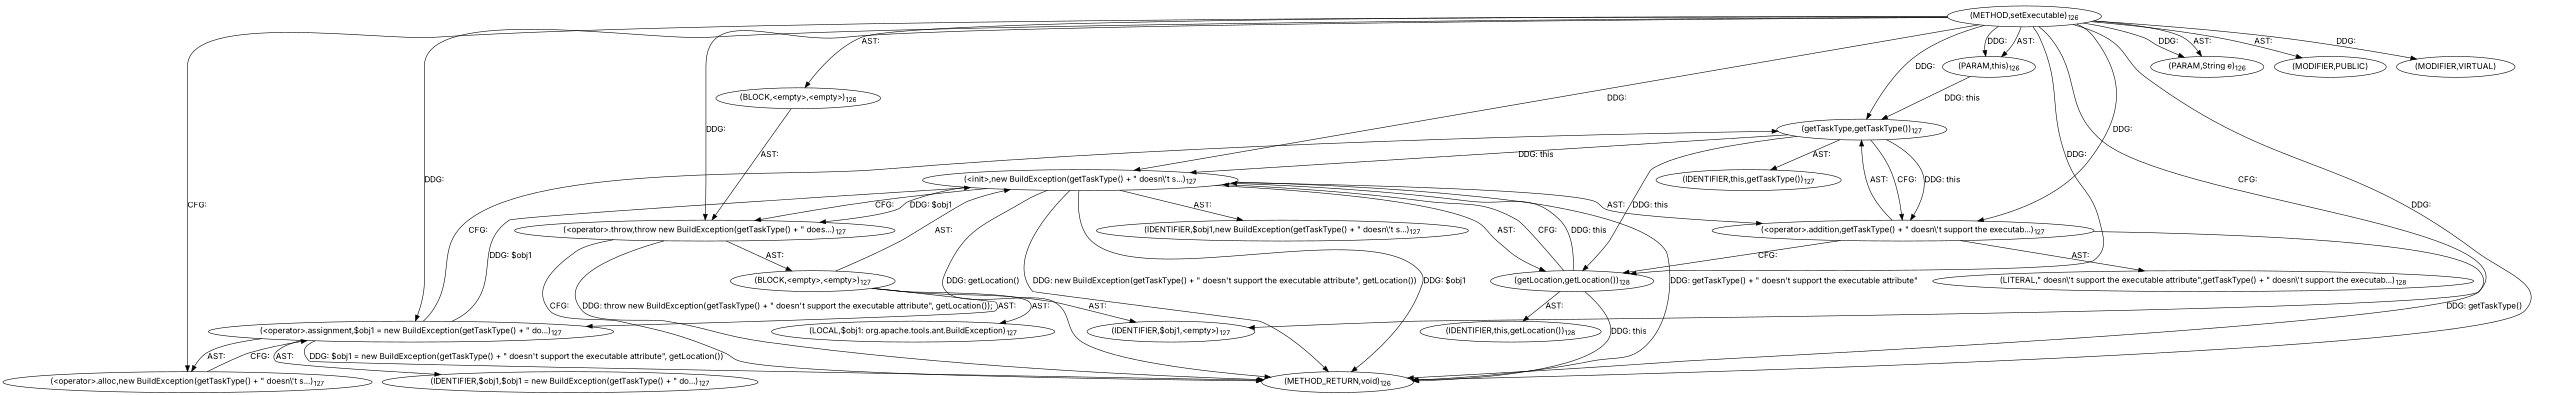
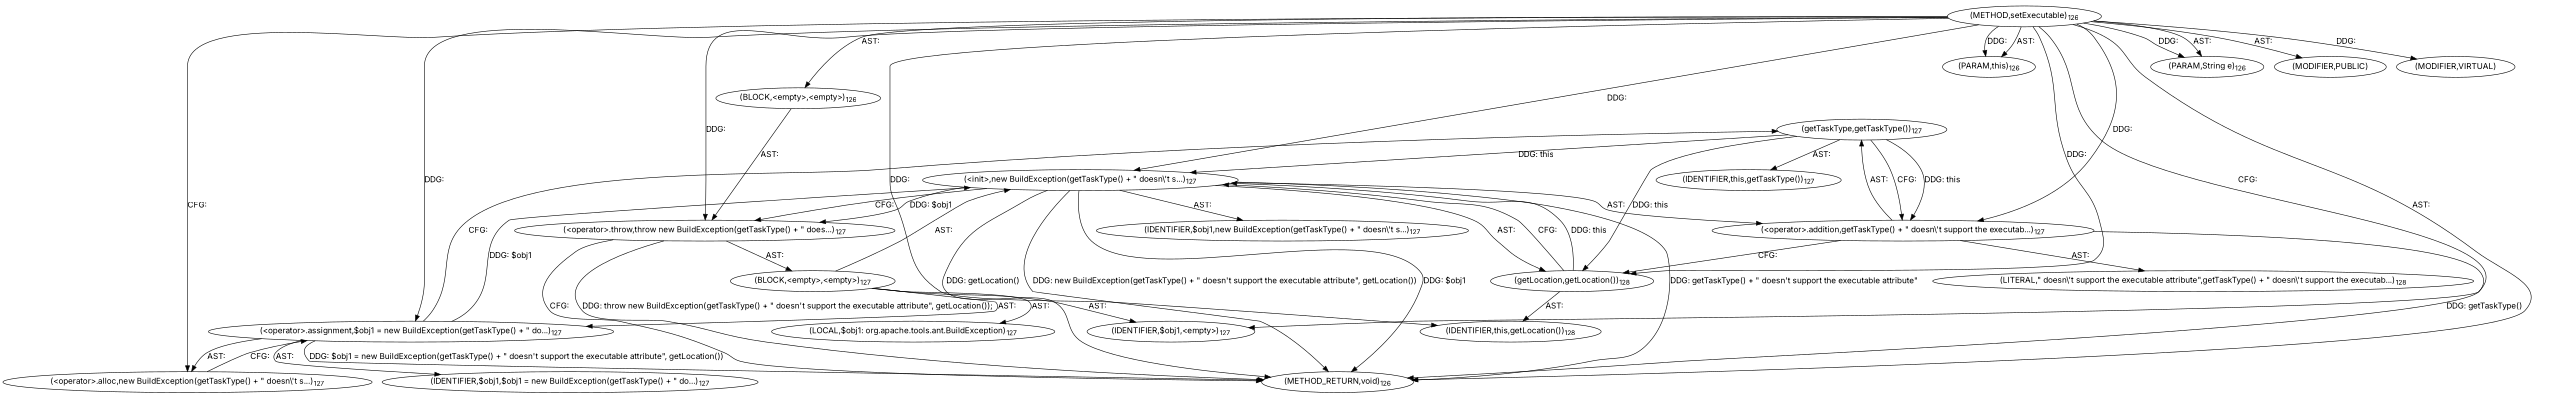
(1916, 56) -> (1053, 46)
(1929, 97) -> none
(2422, 205) -> (2422, 205)
(1570, 361) -> none
